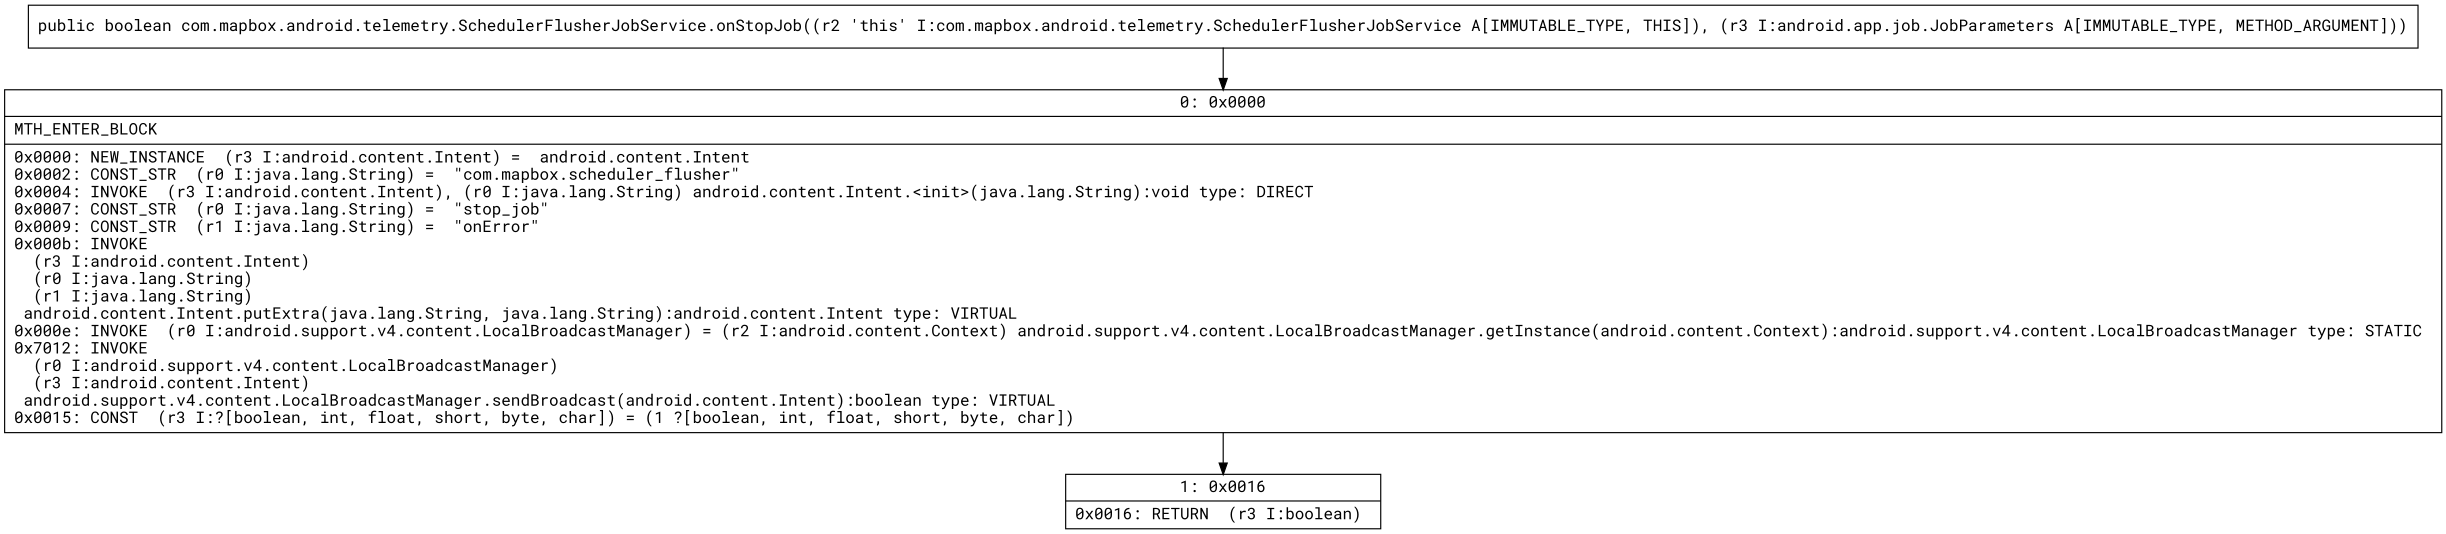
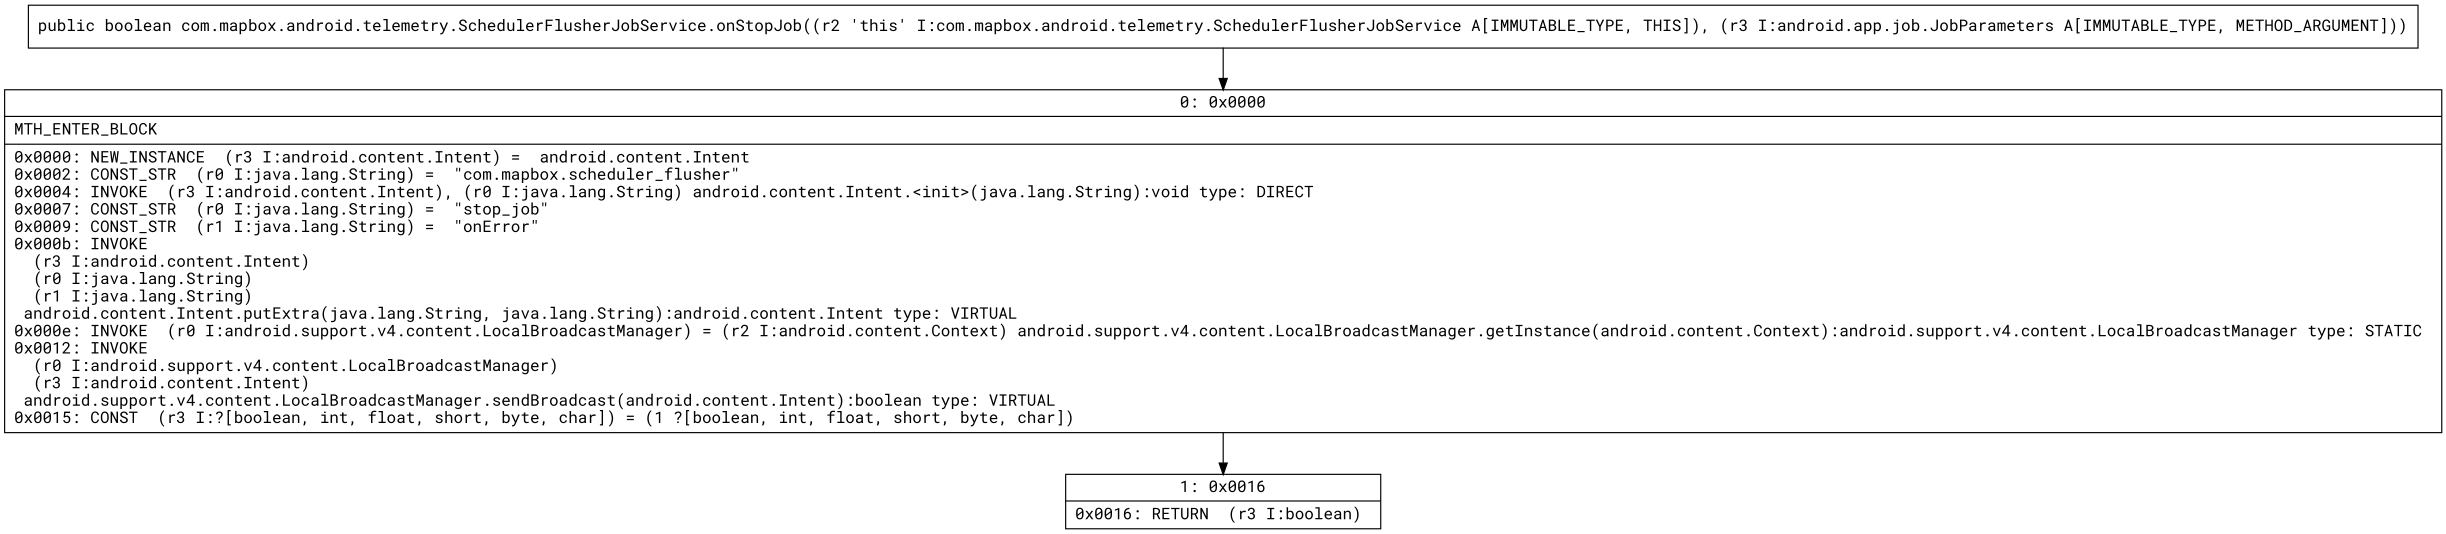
(91, 349) -> (91, 349)
